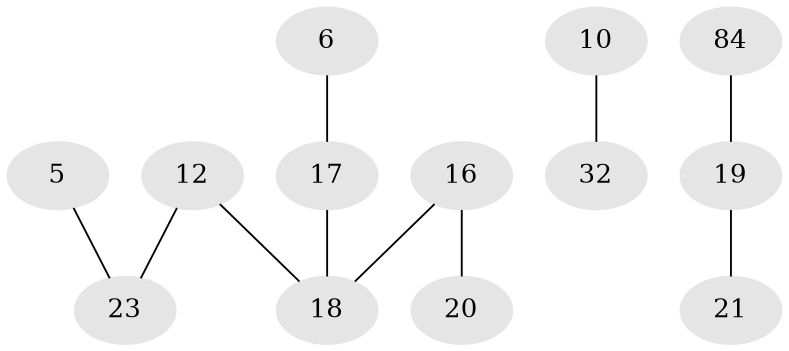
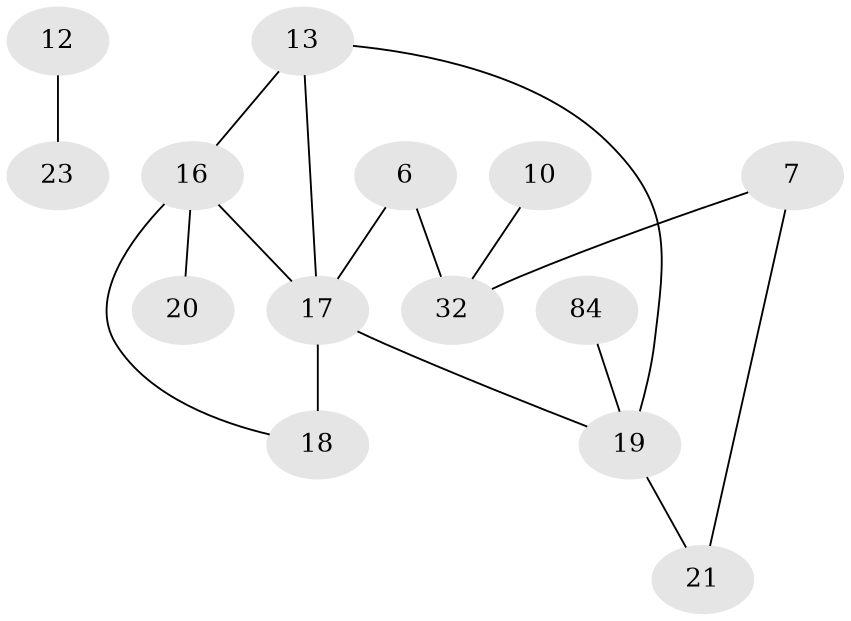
none -> (303, 41)
(58, 176) -> none
none -> (793, 176)
none -> (255, 243)
(260, 243) -> none
none -> (429, 243)
none -> (472, 381)
